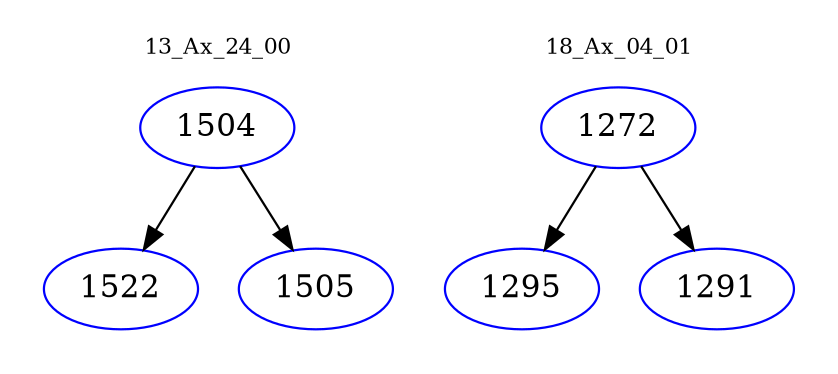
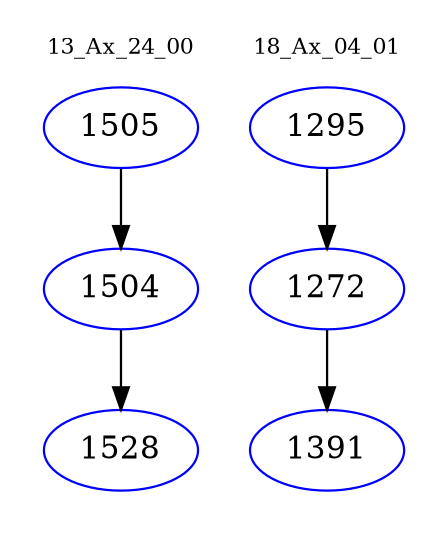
(260, 198) -> (121, 197)
(576, 198) -> (327, 197)
(121, 289) -> (121, 450)
(717, 289) -> (327, 450)
